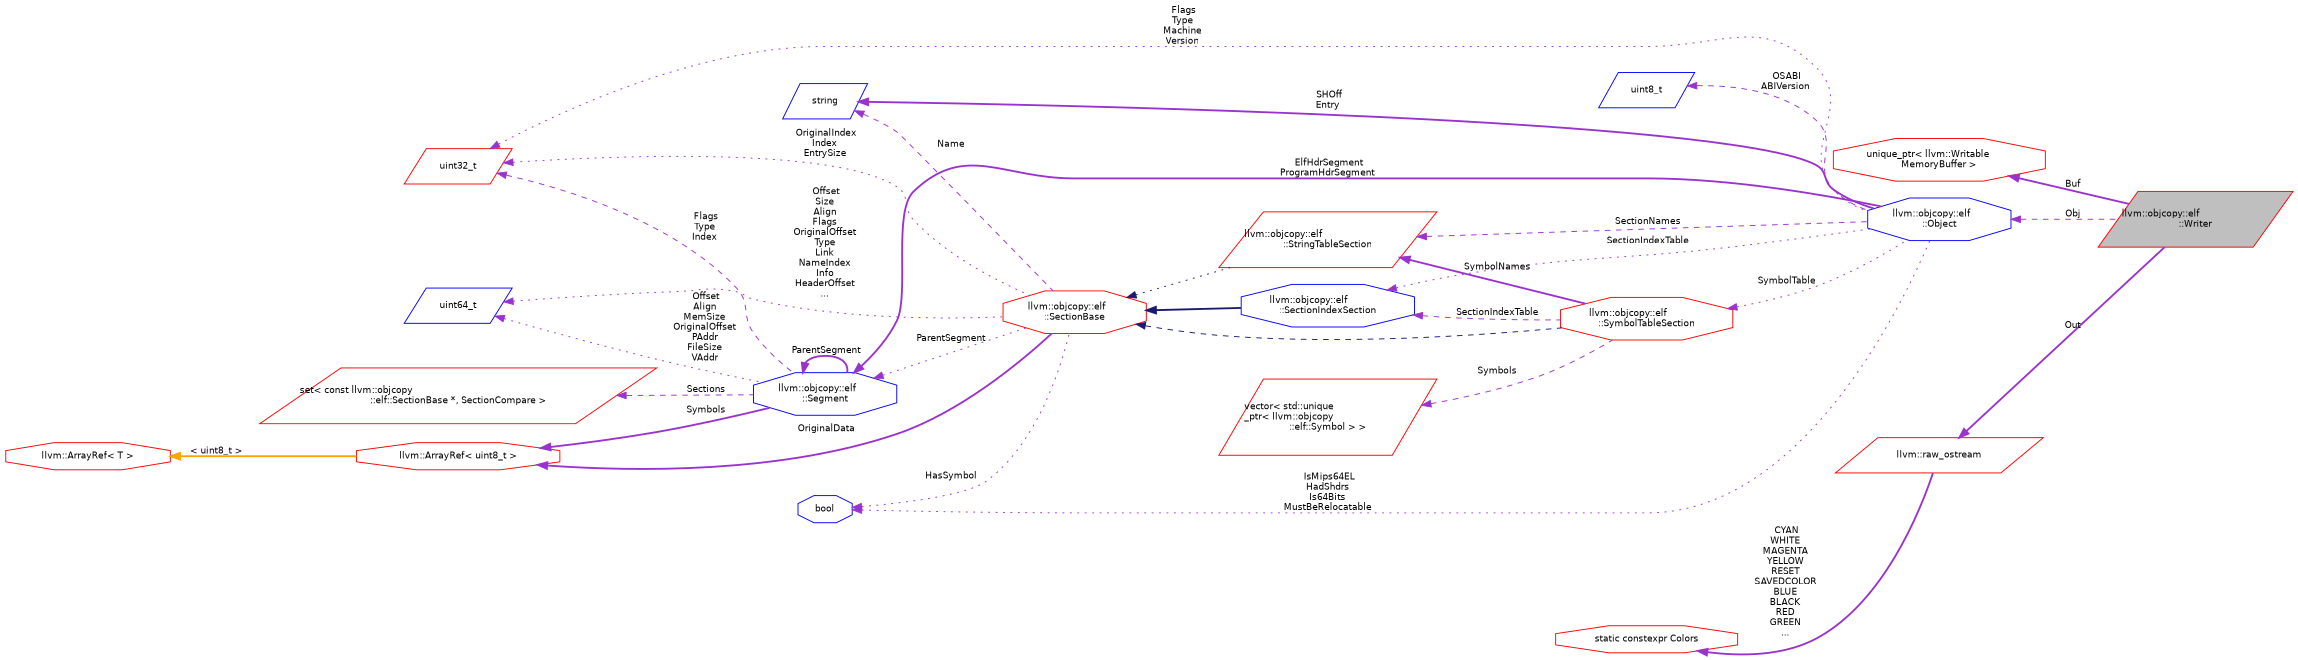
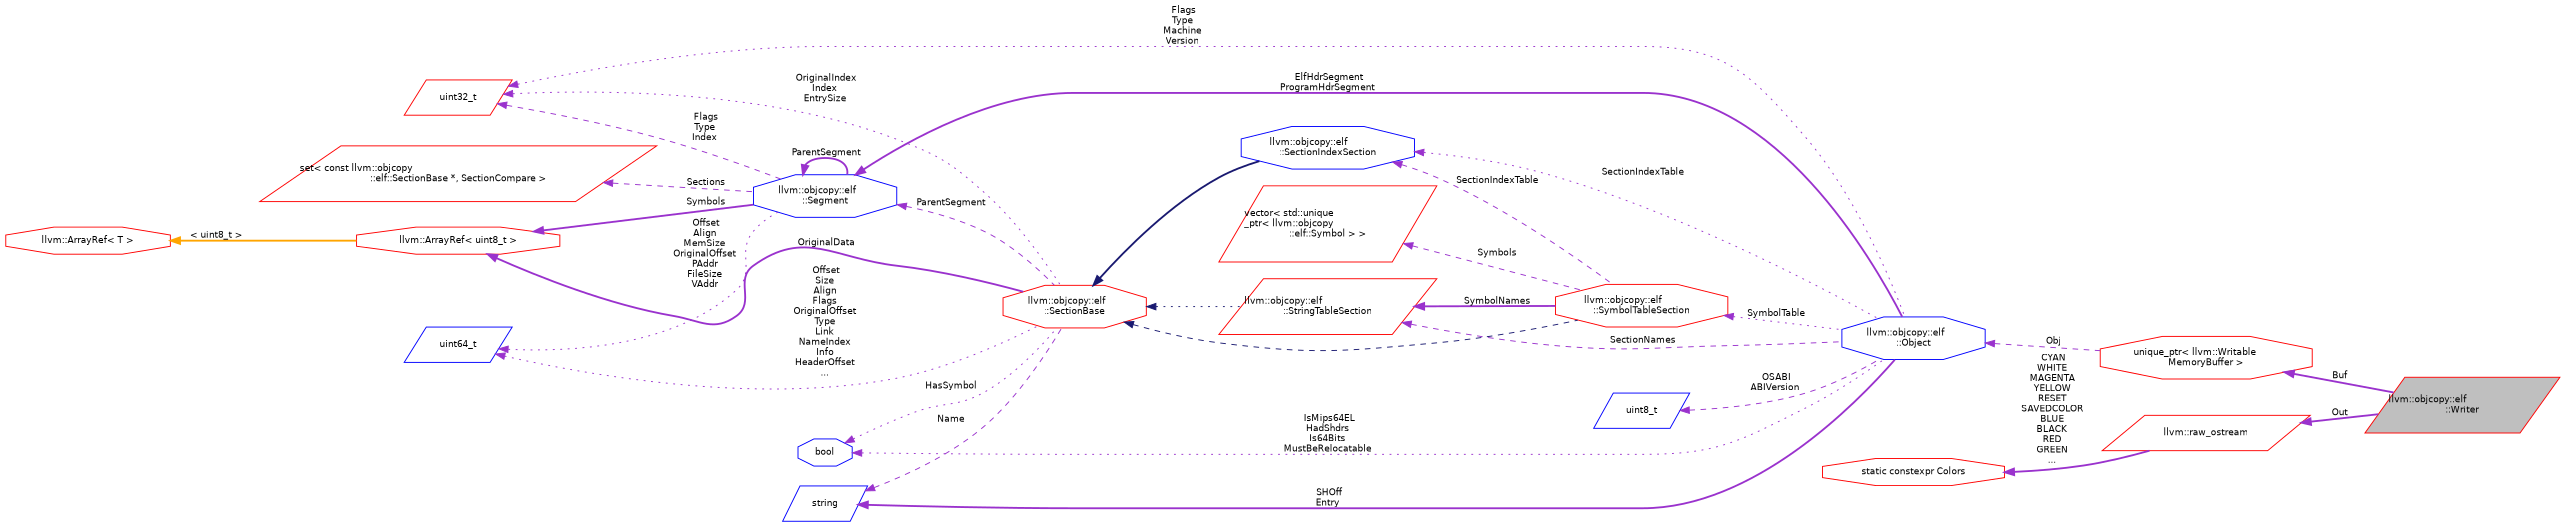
(2069, 219) -> (2047, 347)
(954, 352) -> (987, 233)
